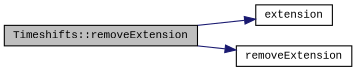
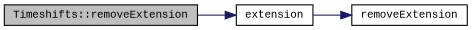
(211, 47) -> (327, 15)
